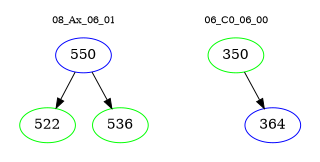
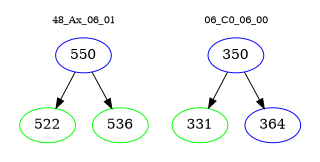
(84, 21) -> (84, 21)
(236, 55) -> (236, 55)
none -> (200, 125)
